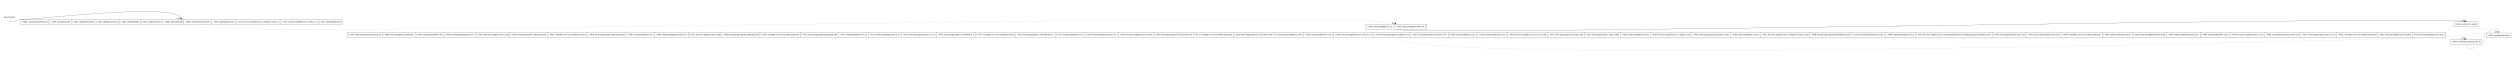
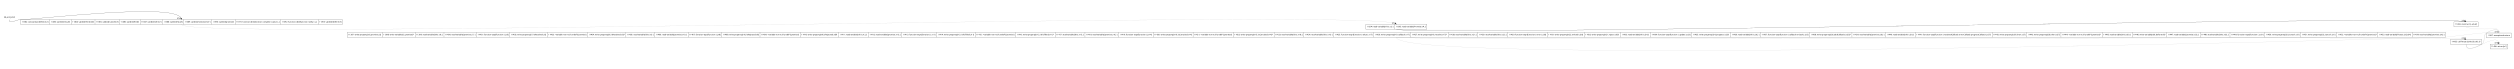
none -> (2499, 47)
